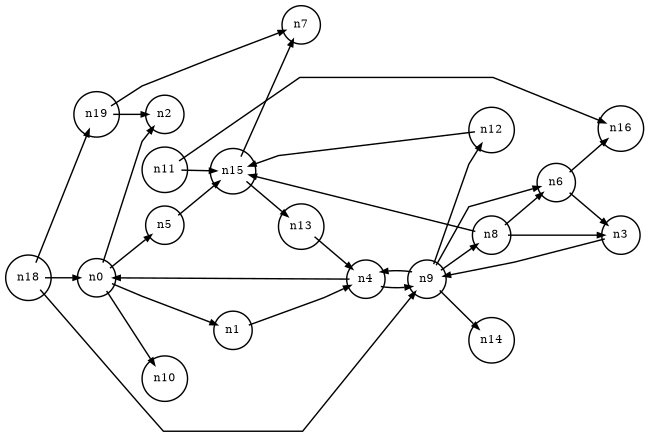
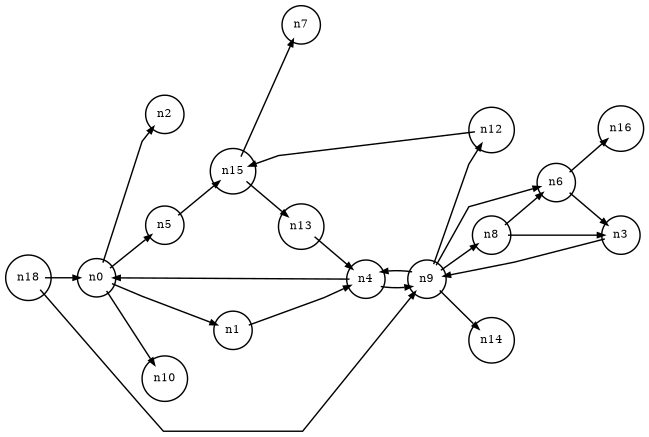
(97, 114) -> none
(165, 170) -> none
(366, 204) -> none
